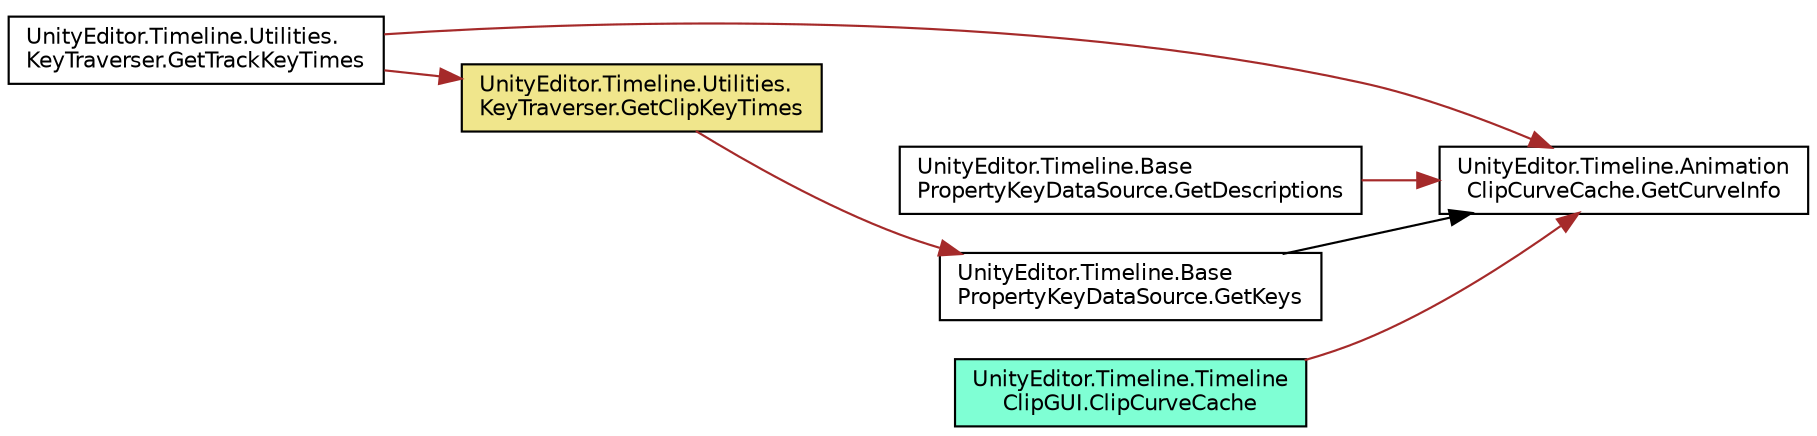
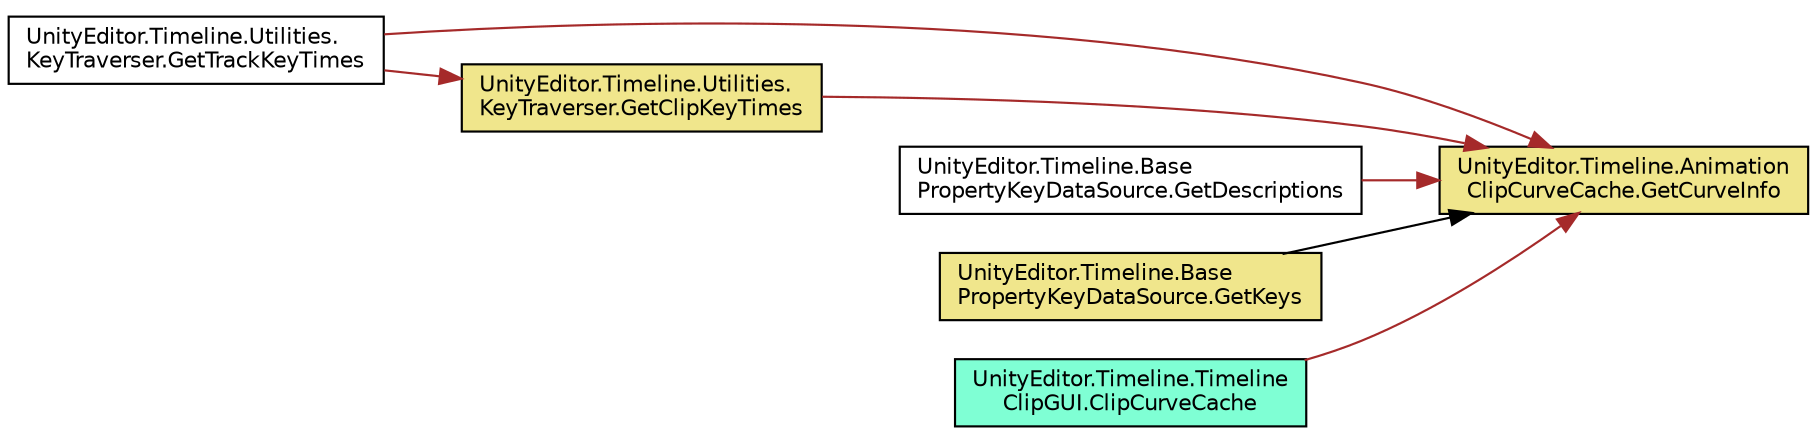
(1624, 180) -> (1624, 180)
(814, 197) -> (1145, 107)
(1131, 287) -> (1131, 287)
